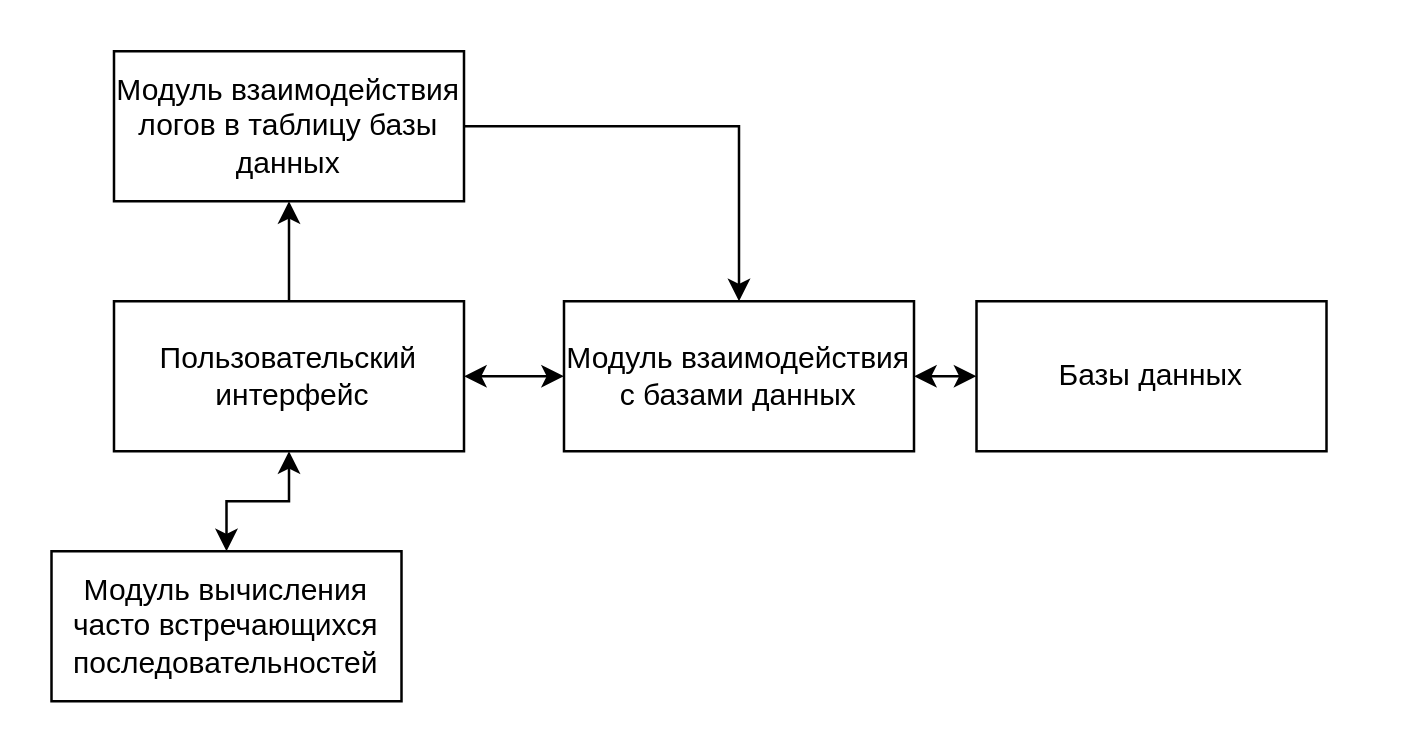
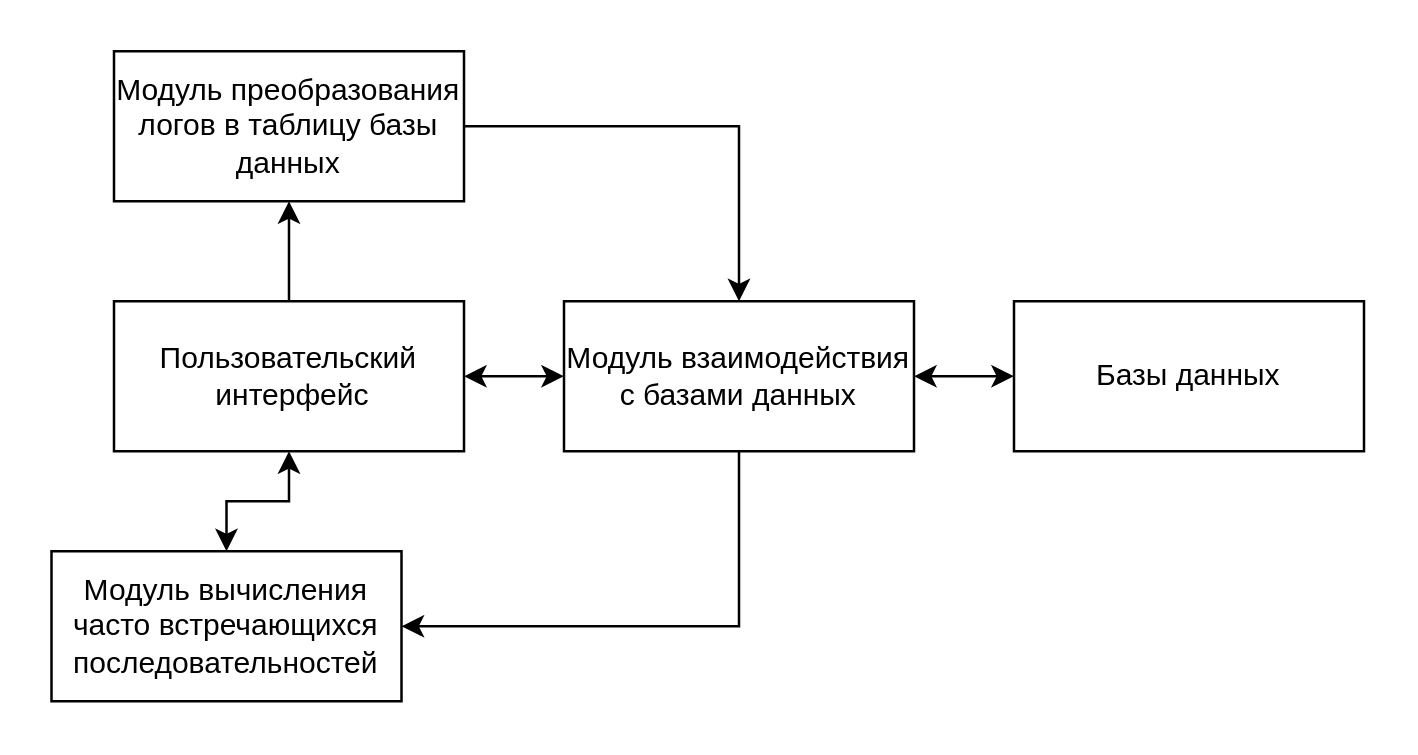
(289, 126) -> (289, 126)
(1151, 376) -> (1189, 376)
none -> (666, 626)
